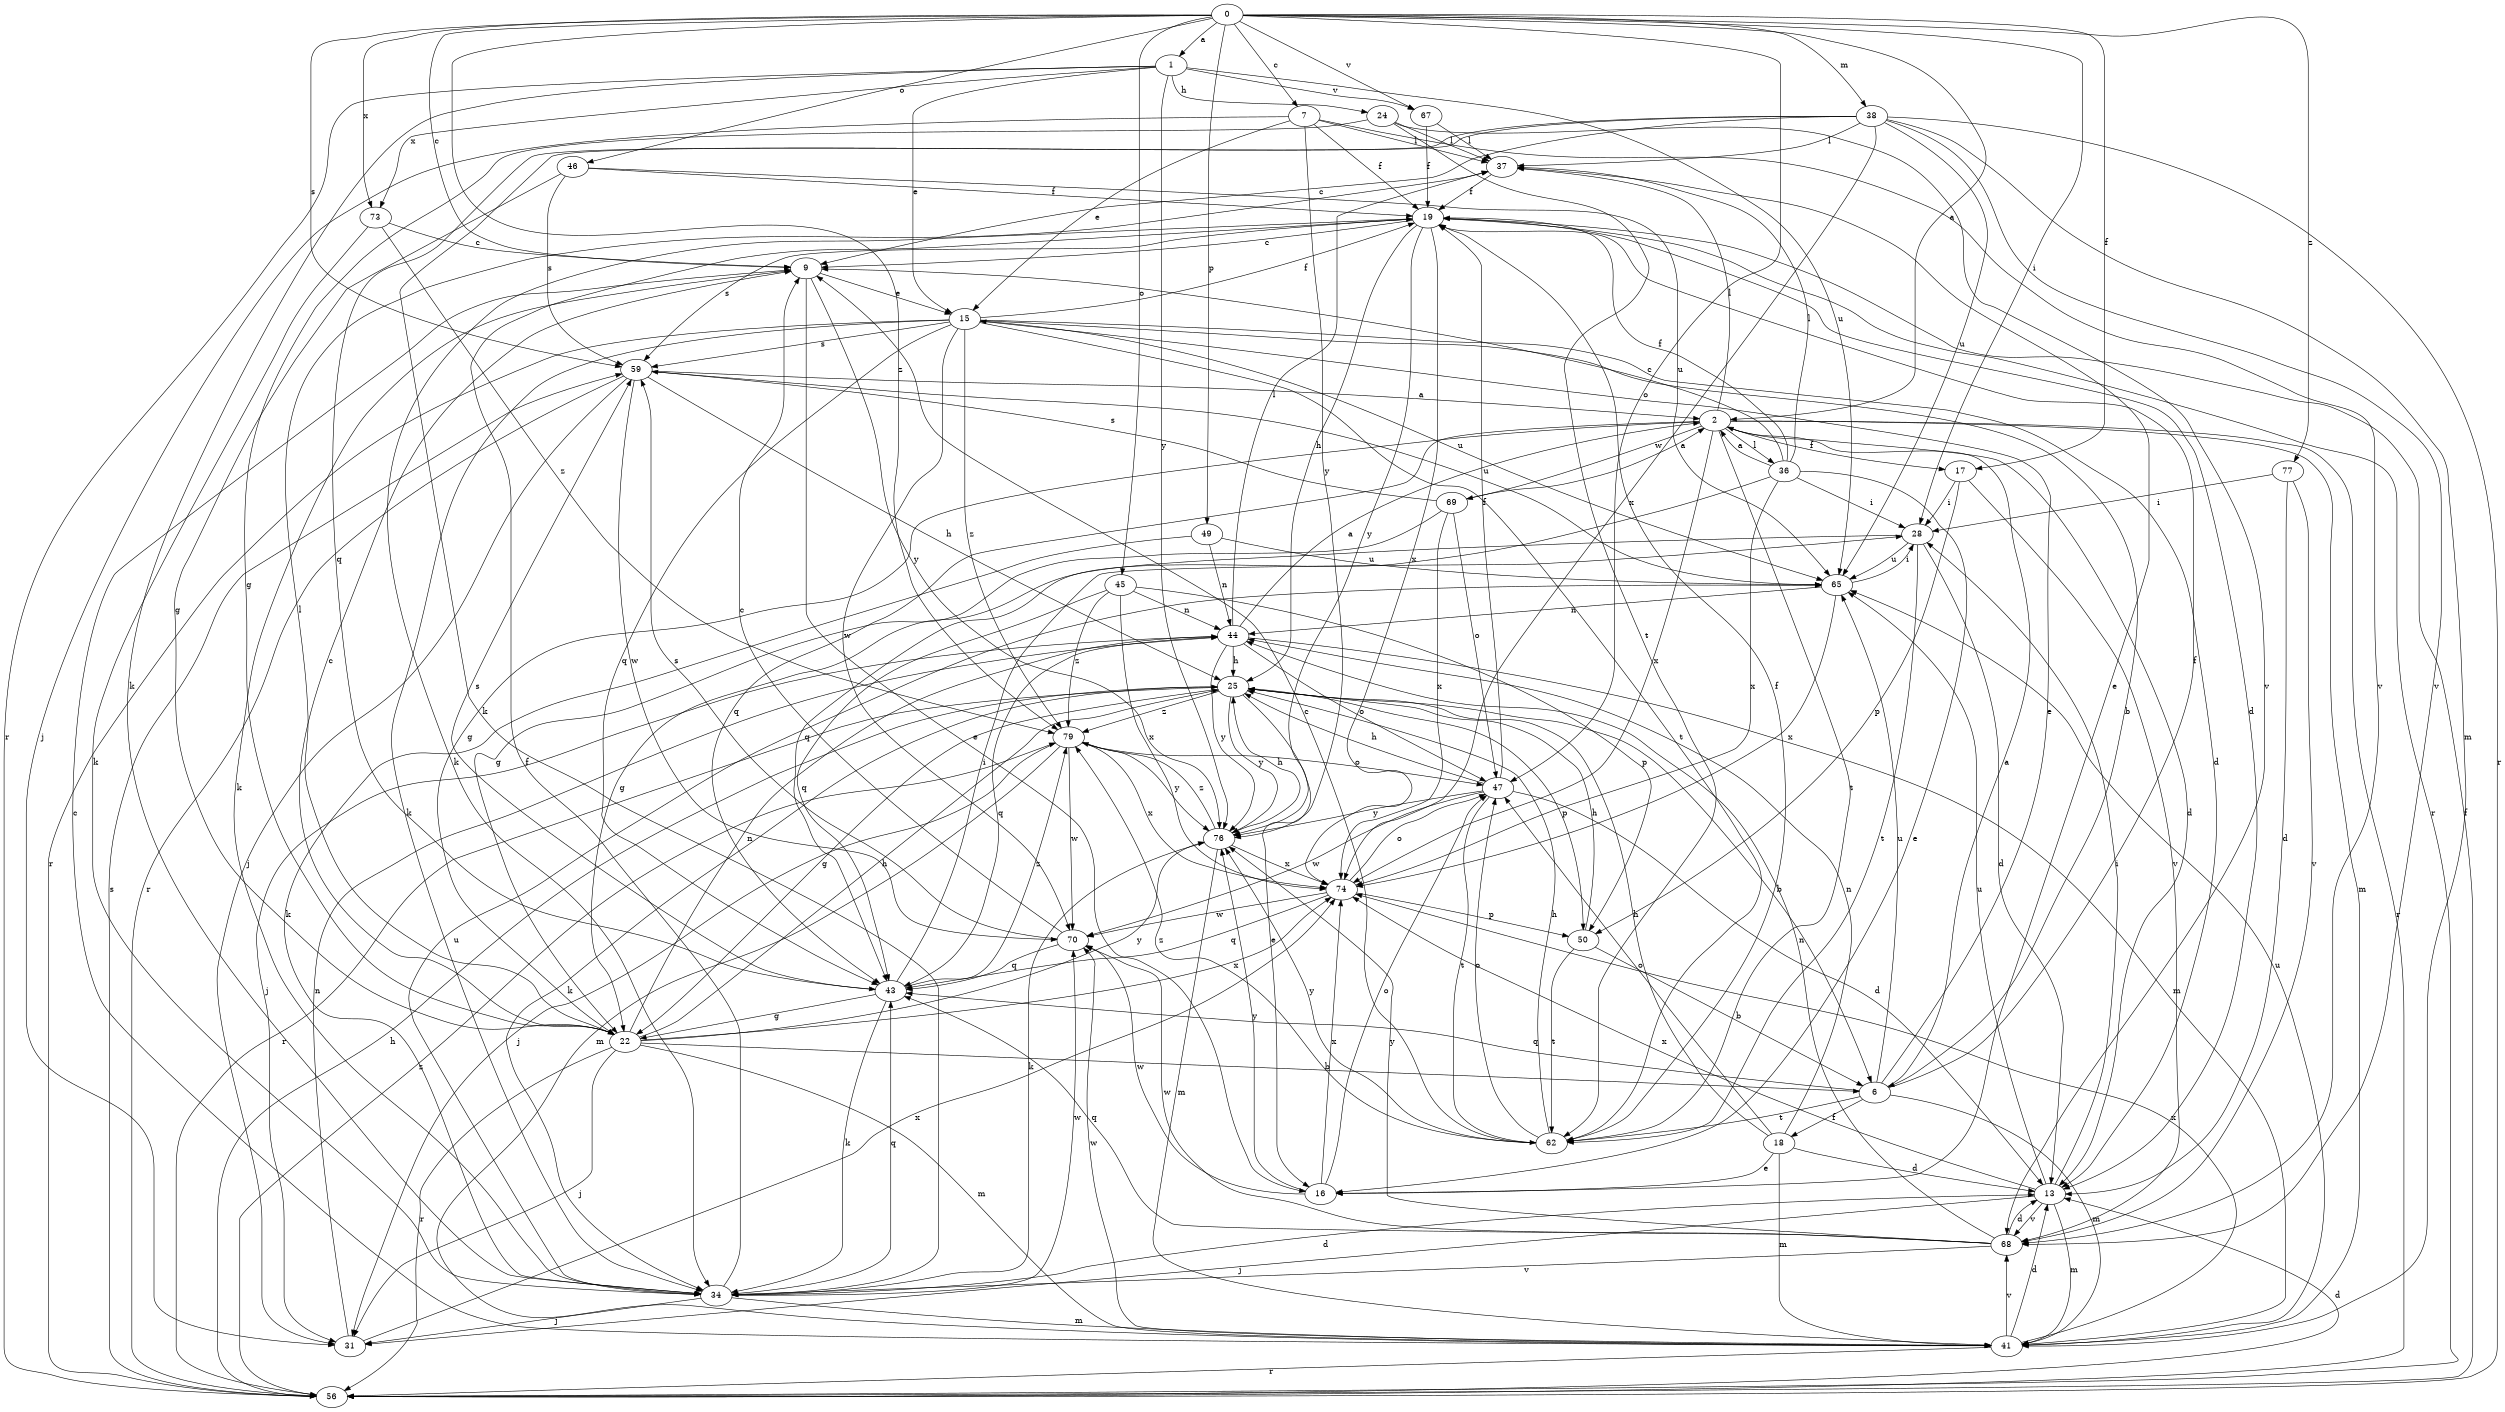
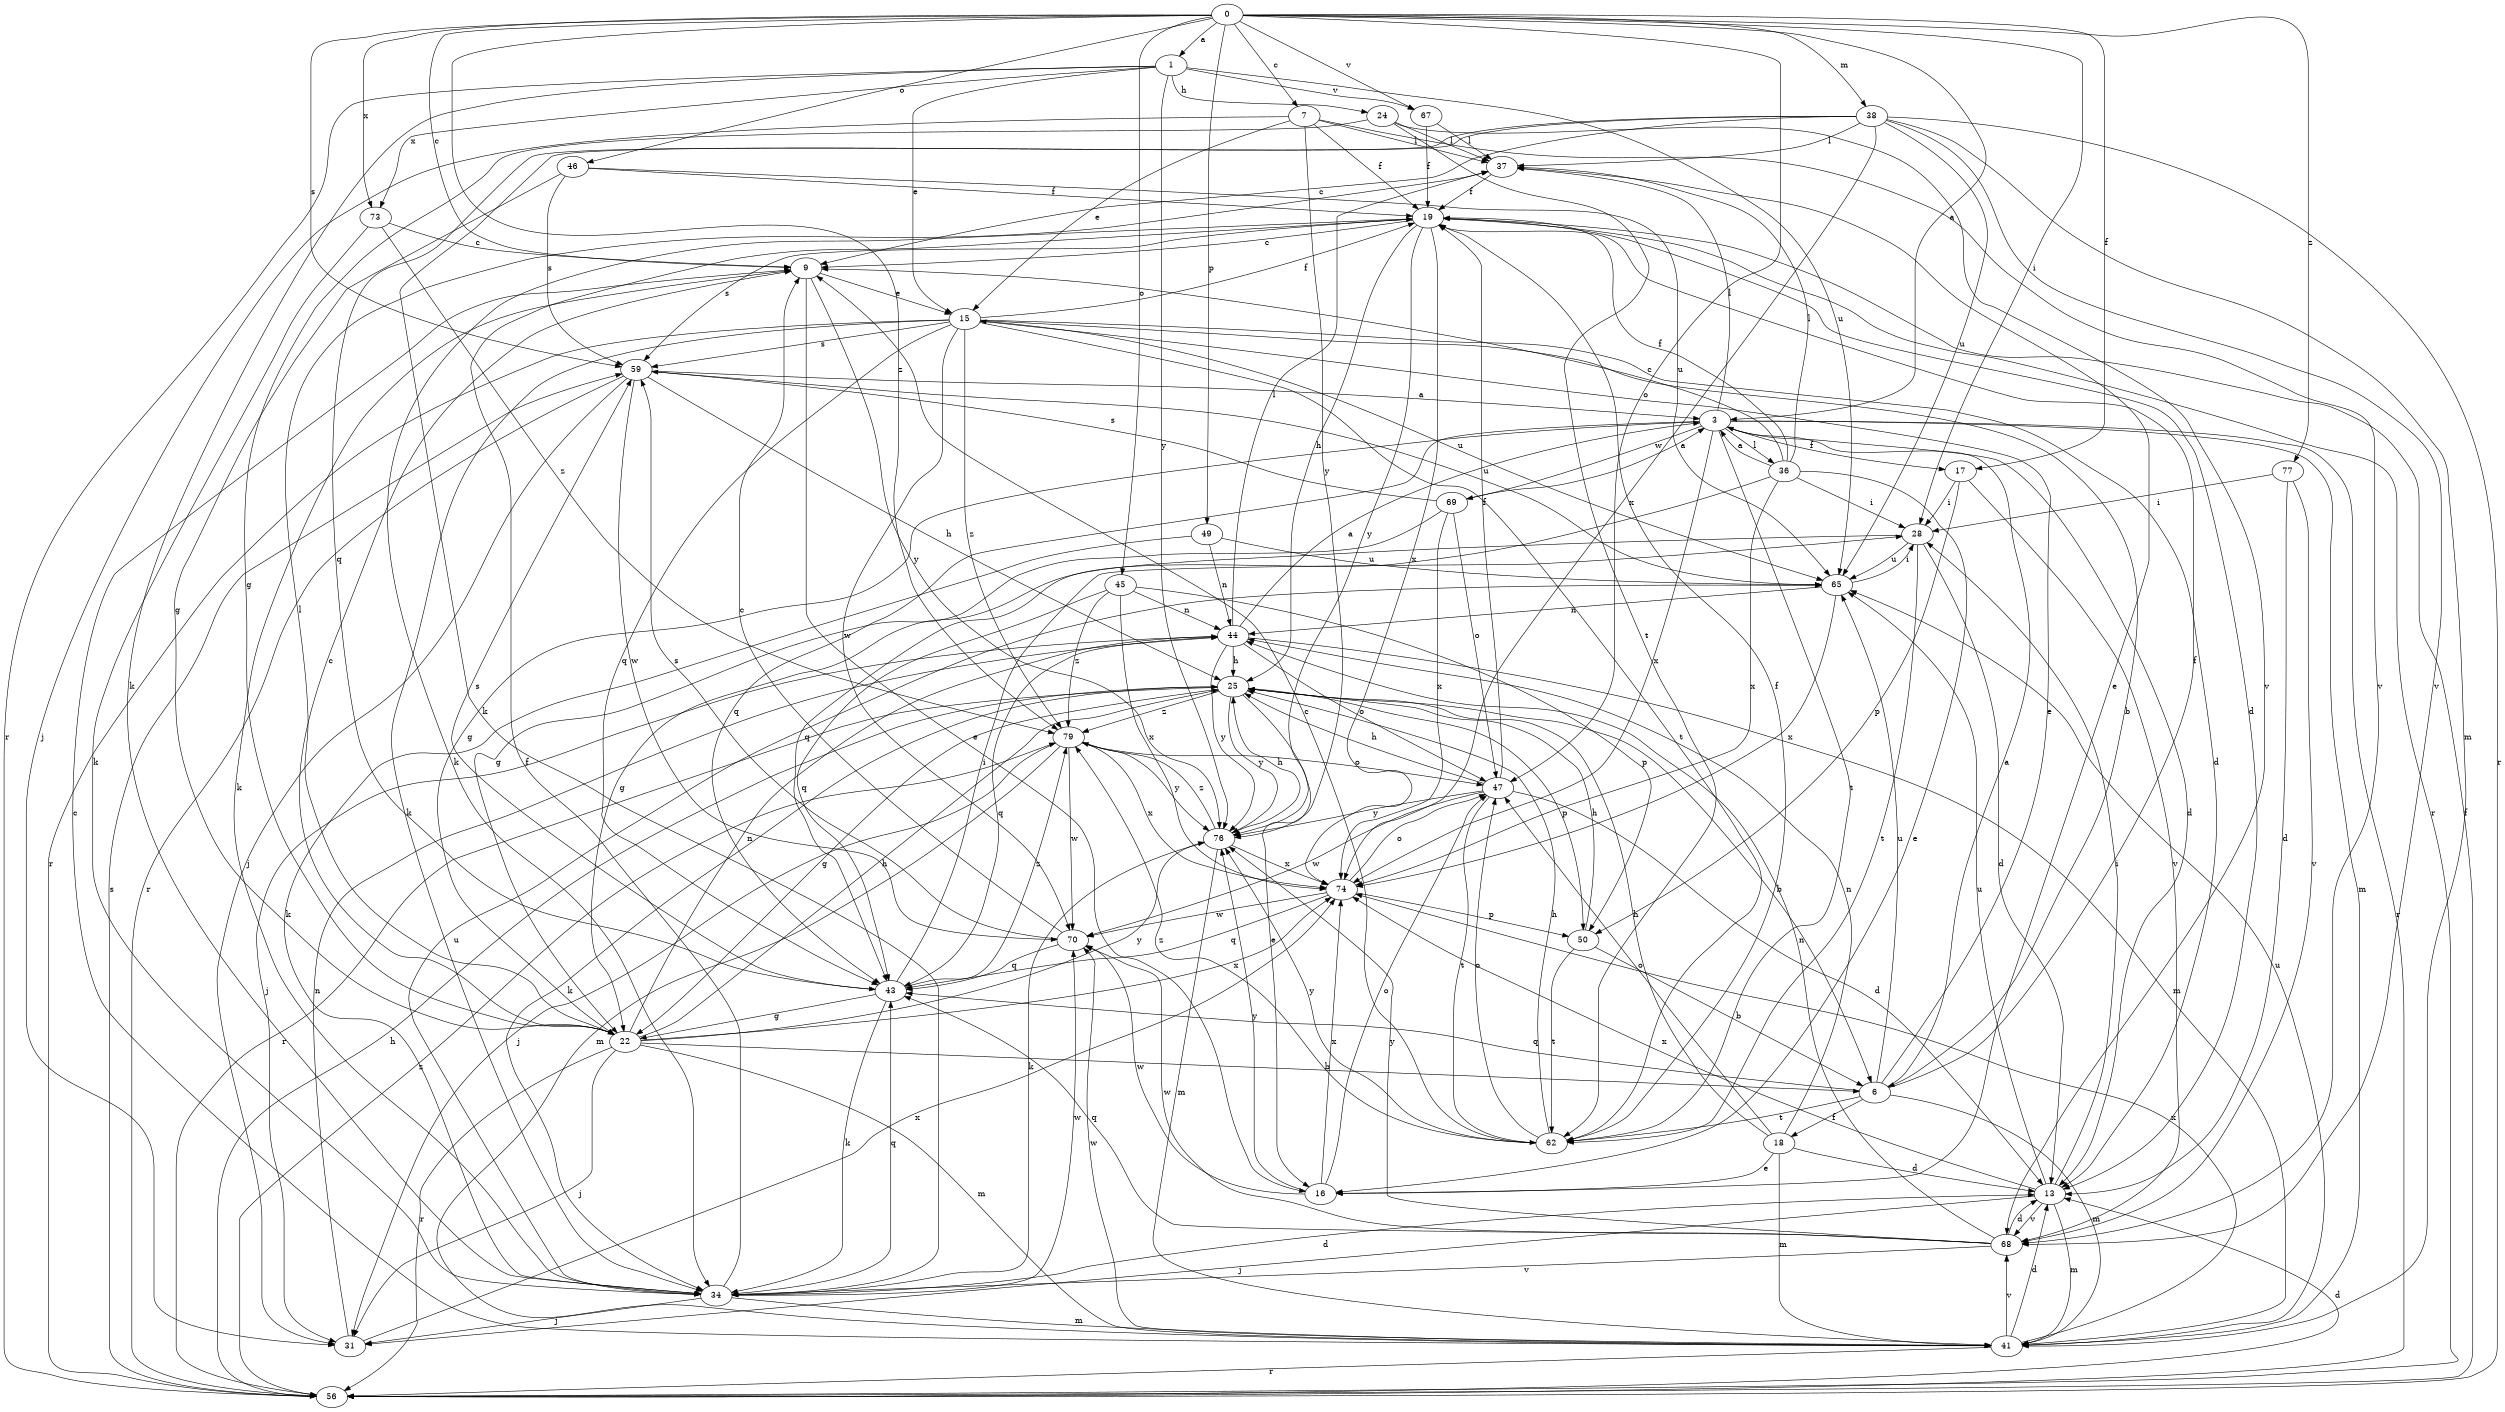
(1715, 421) -> (1715, 421)
